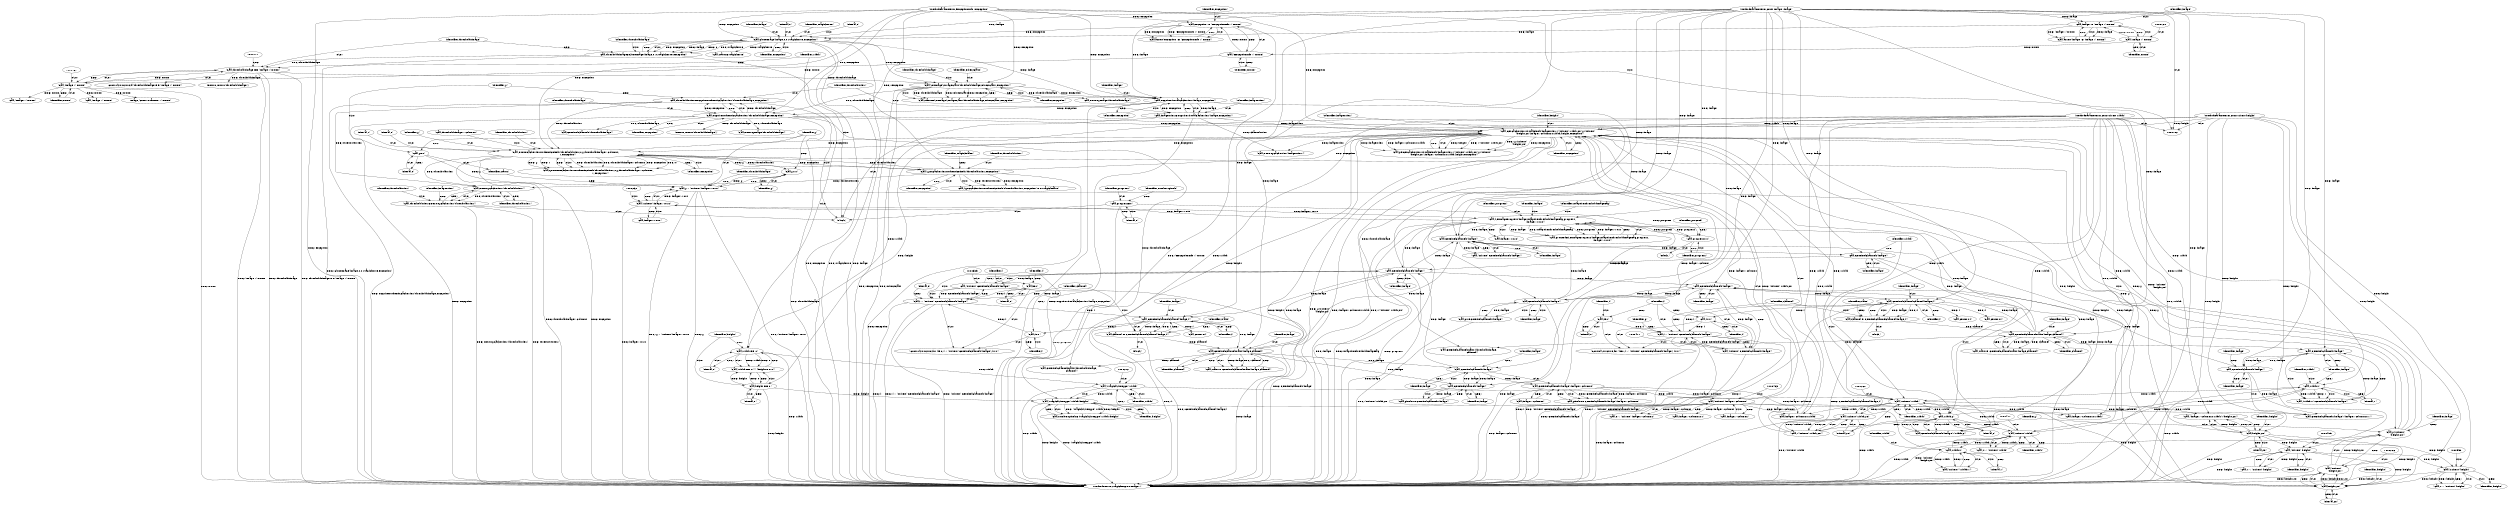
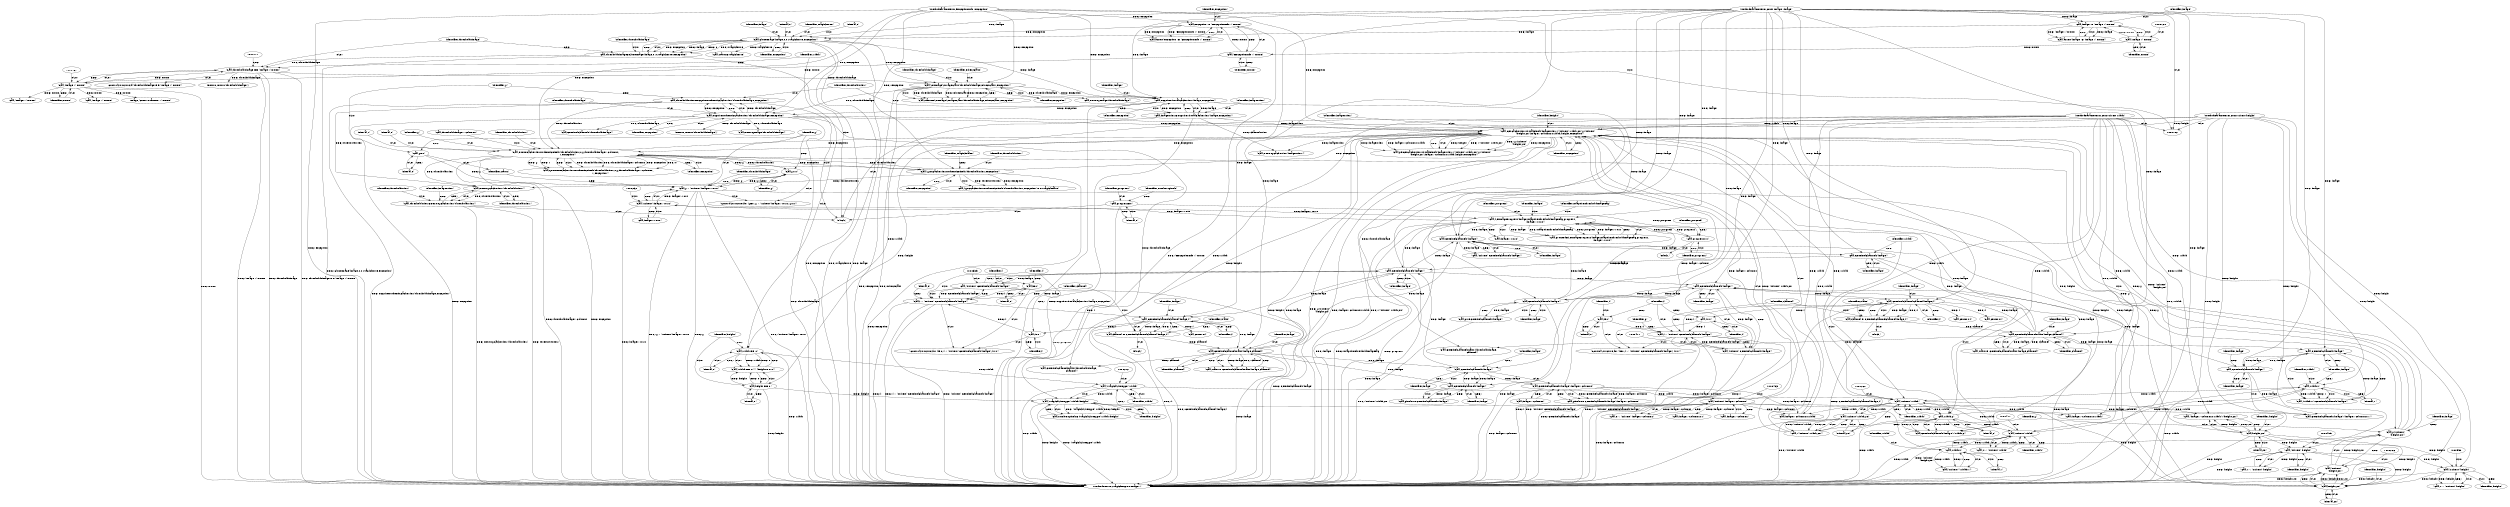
(799, 13) -> none
(754, 181) -> (754, 181)
none -> (759, 204)
